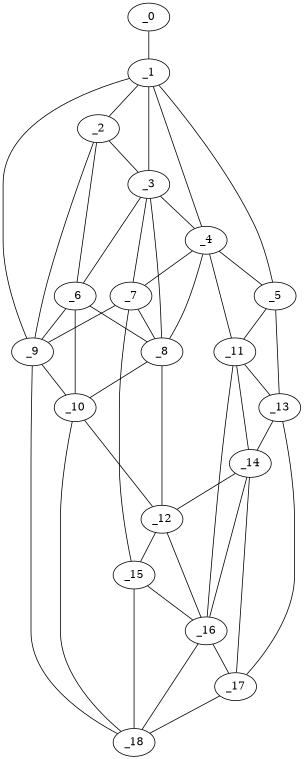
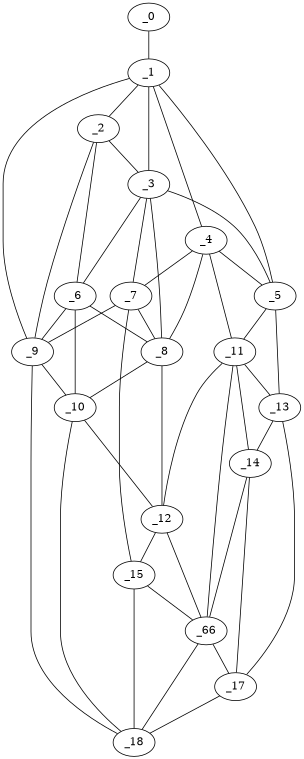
(177, 212) -> (231, 223)
(206, 491) -> (181, 429)
(206, 631) -> (206, 631)
